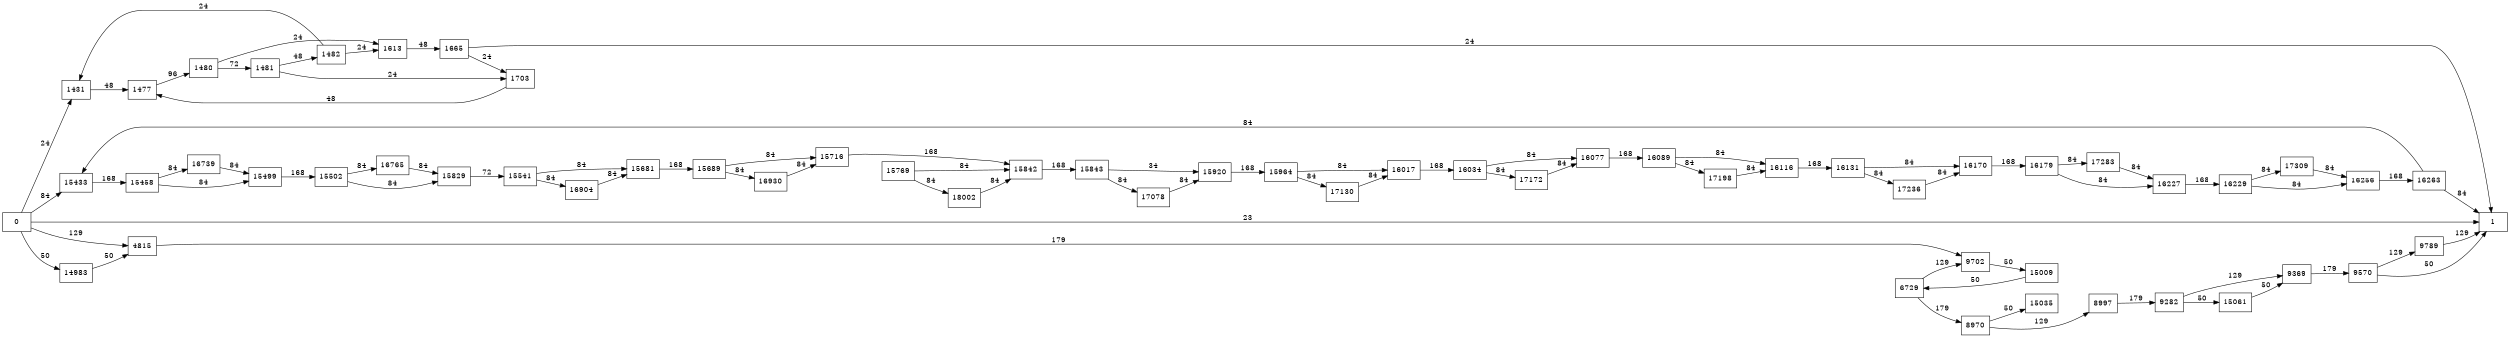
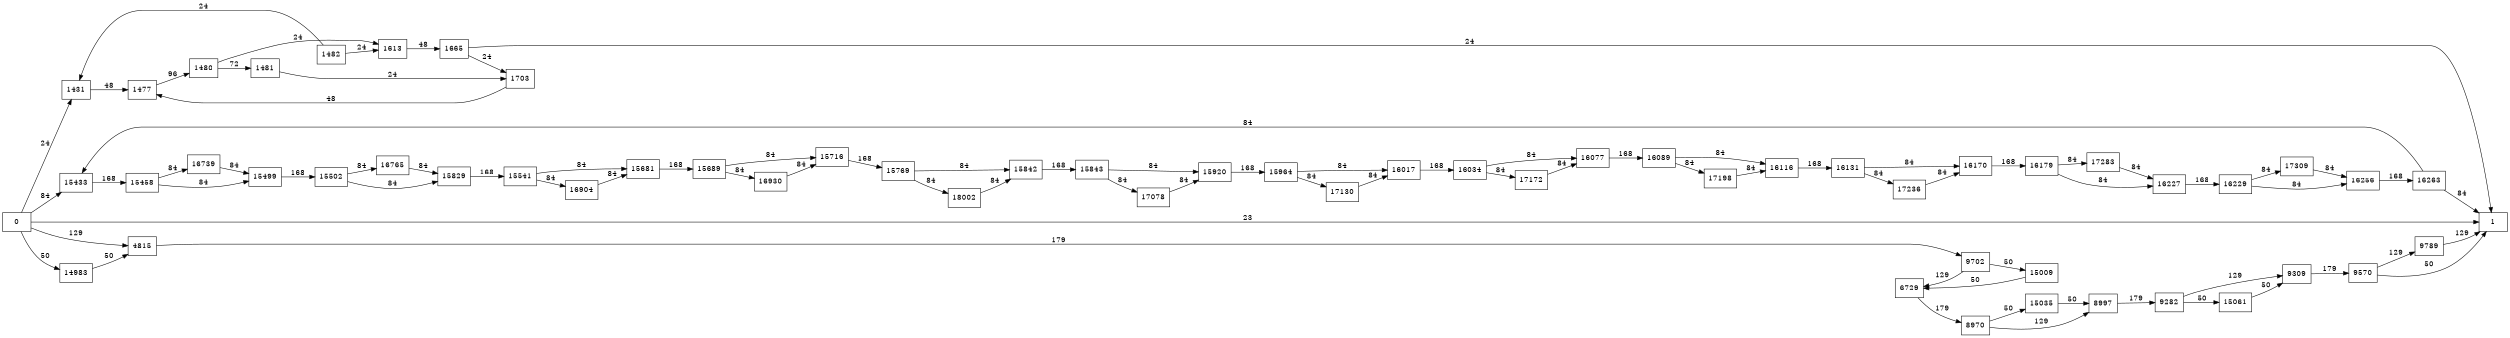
(296, 62) -> none
(927, 156) -> (863, 163)
(1153, 166) -> (1153, 166)
(487, 172) -> (487, 172)
(1938, 270) -> (1947, 280)
(2297, 274) -> (2297, 274)
none -> (2071, 303)
